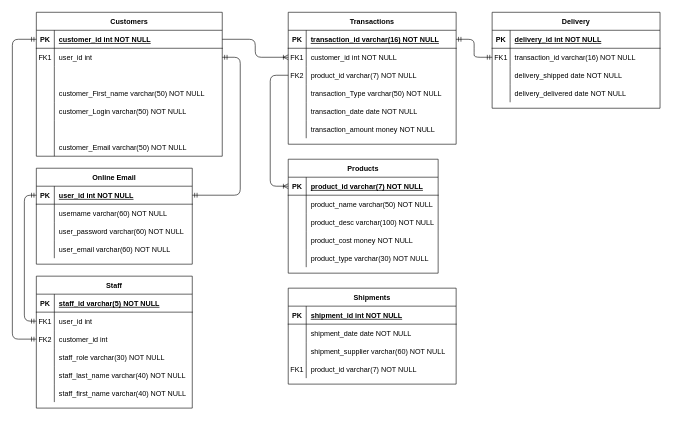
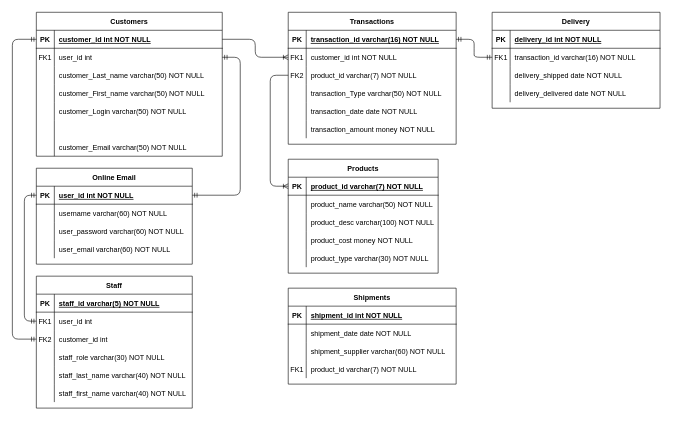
none -> (138, 75)
